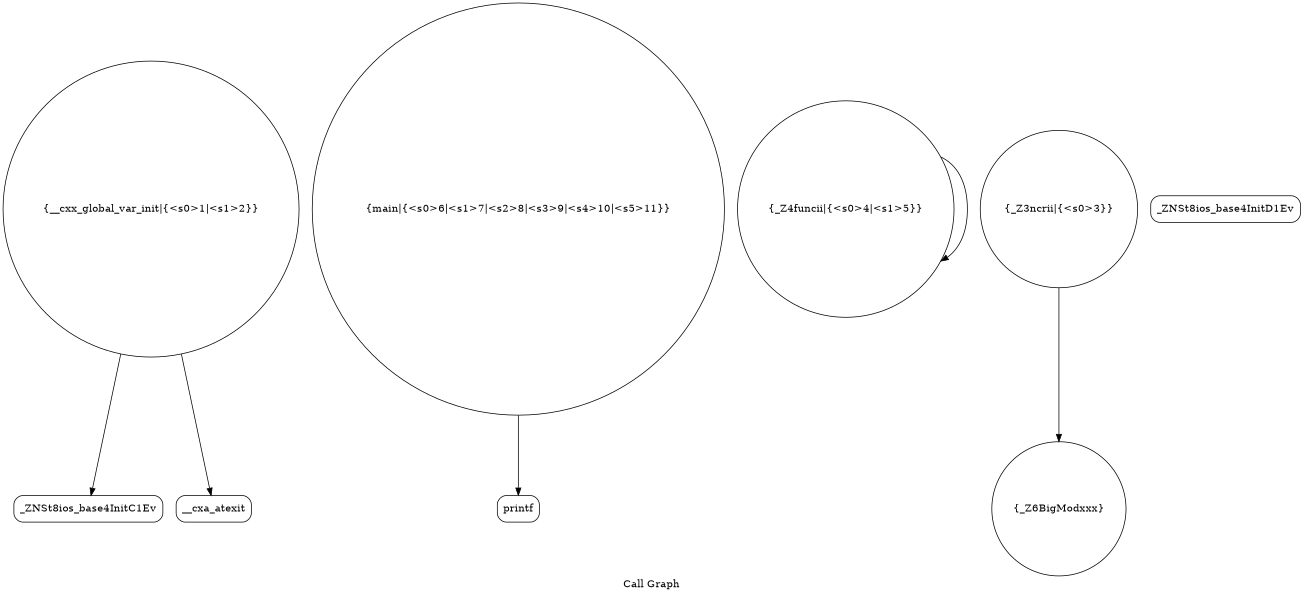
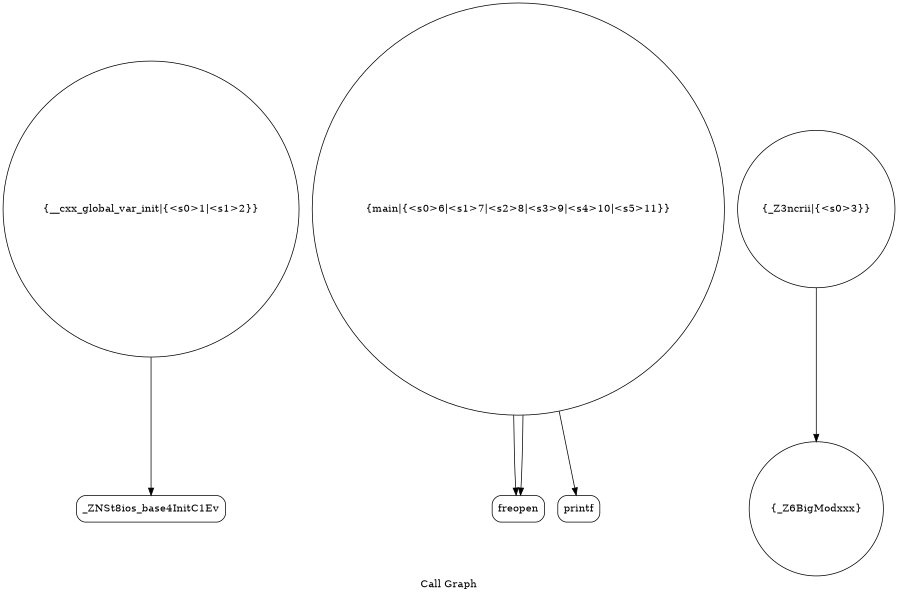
(846, 209) -> none
(1226, 209) -> none
(214, 509) -> none
none -> (518, 509)
